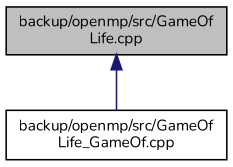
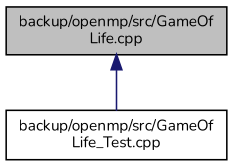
(117, 135) -> (117, 135)
